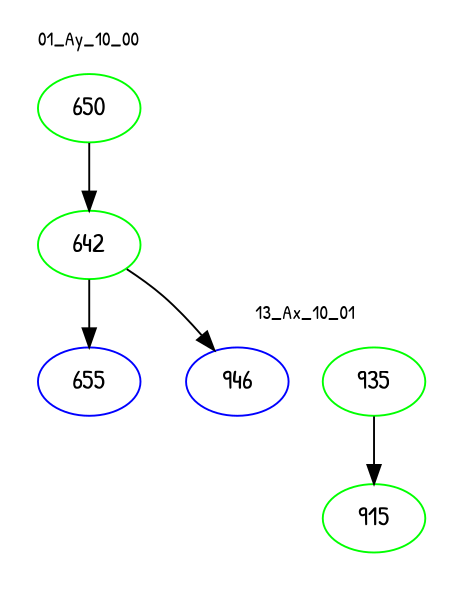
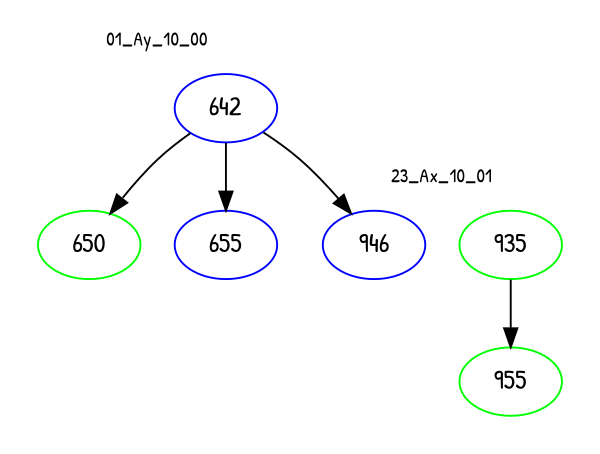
(89, 167) -> (154, 163)
(89, 245) -> (226, 108)
(306, 314) -> (442, 178)
(374, 518) -> (511, 382)
